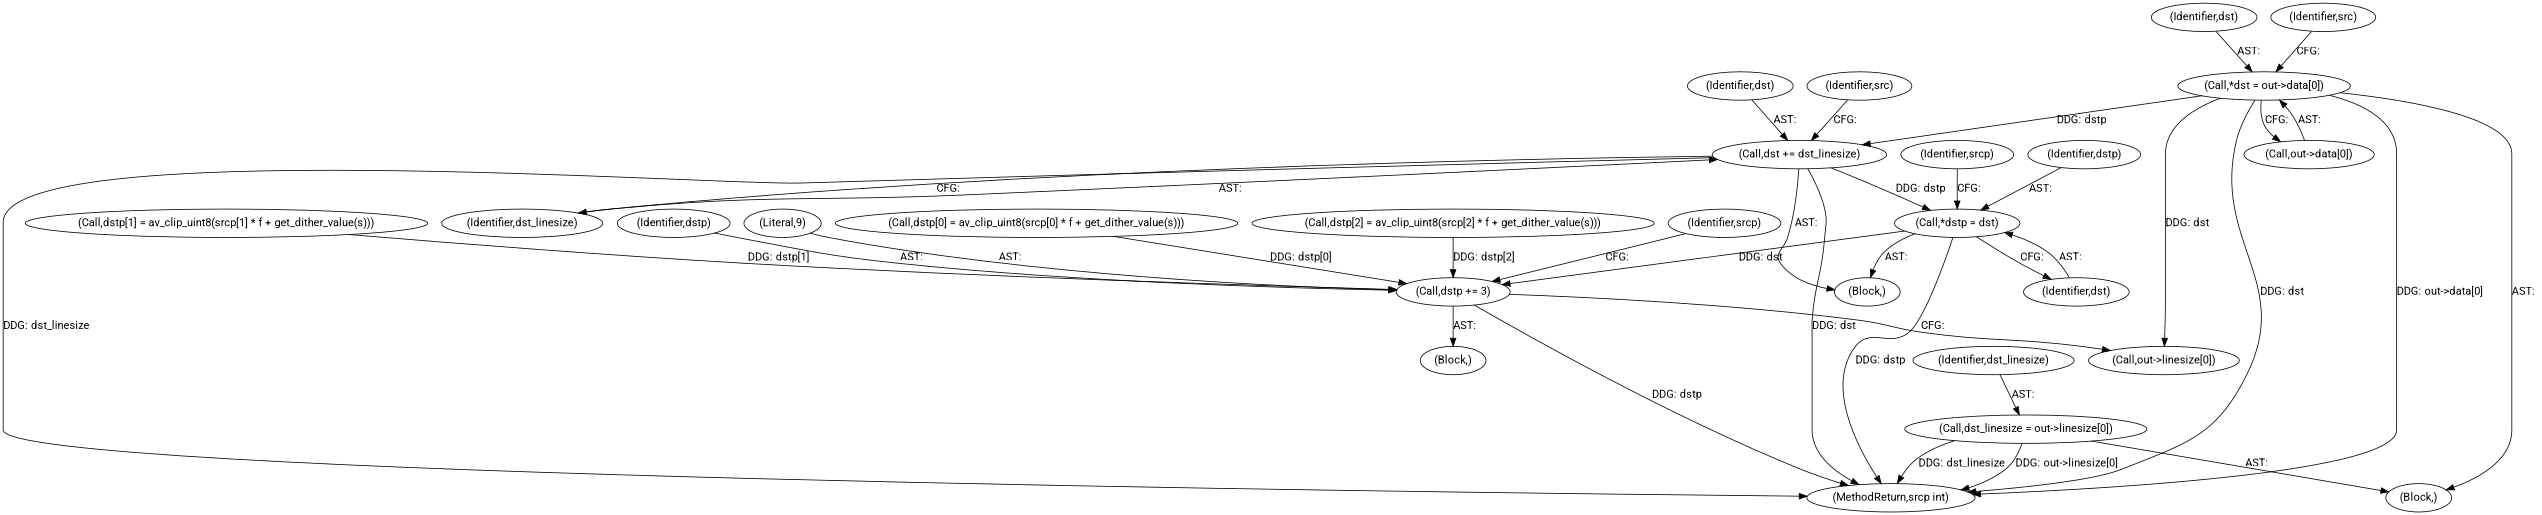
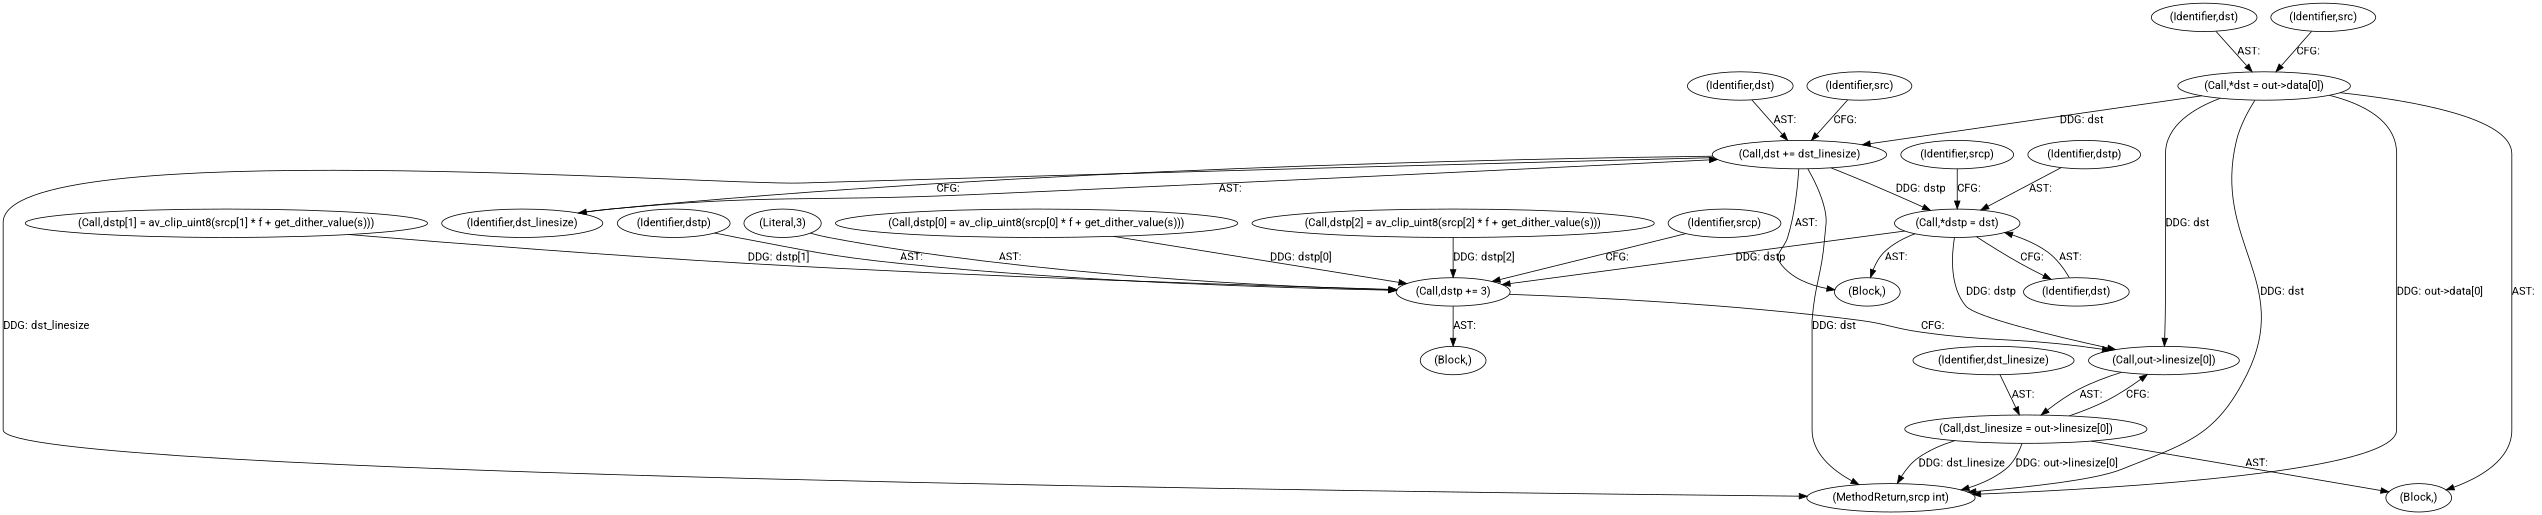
(2082, 120) -> (2082, 120)
(2309, 155) -> none
(783, 223) -> (783, 223)
(1761, 258) -> (1761, 258)
(1864, 339) -> (2001, 321)
none -> (2083, 387)
none -> (2107, 401)
(1654, 402) -> none
